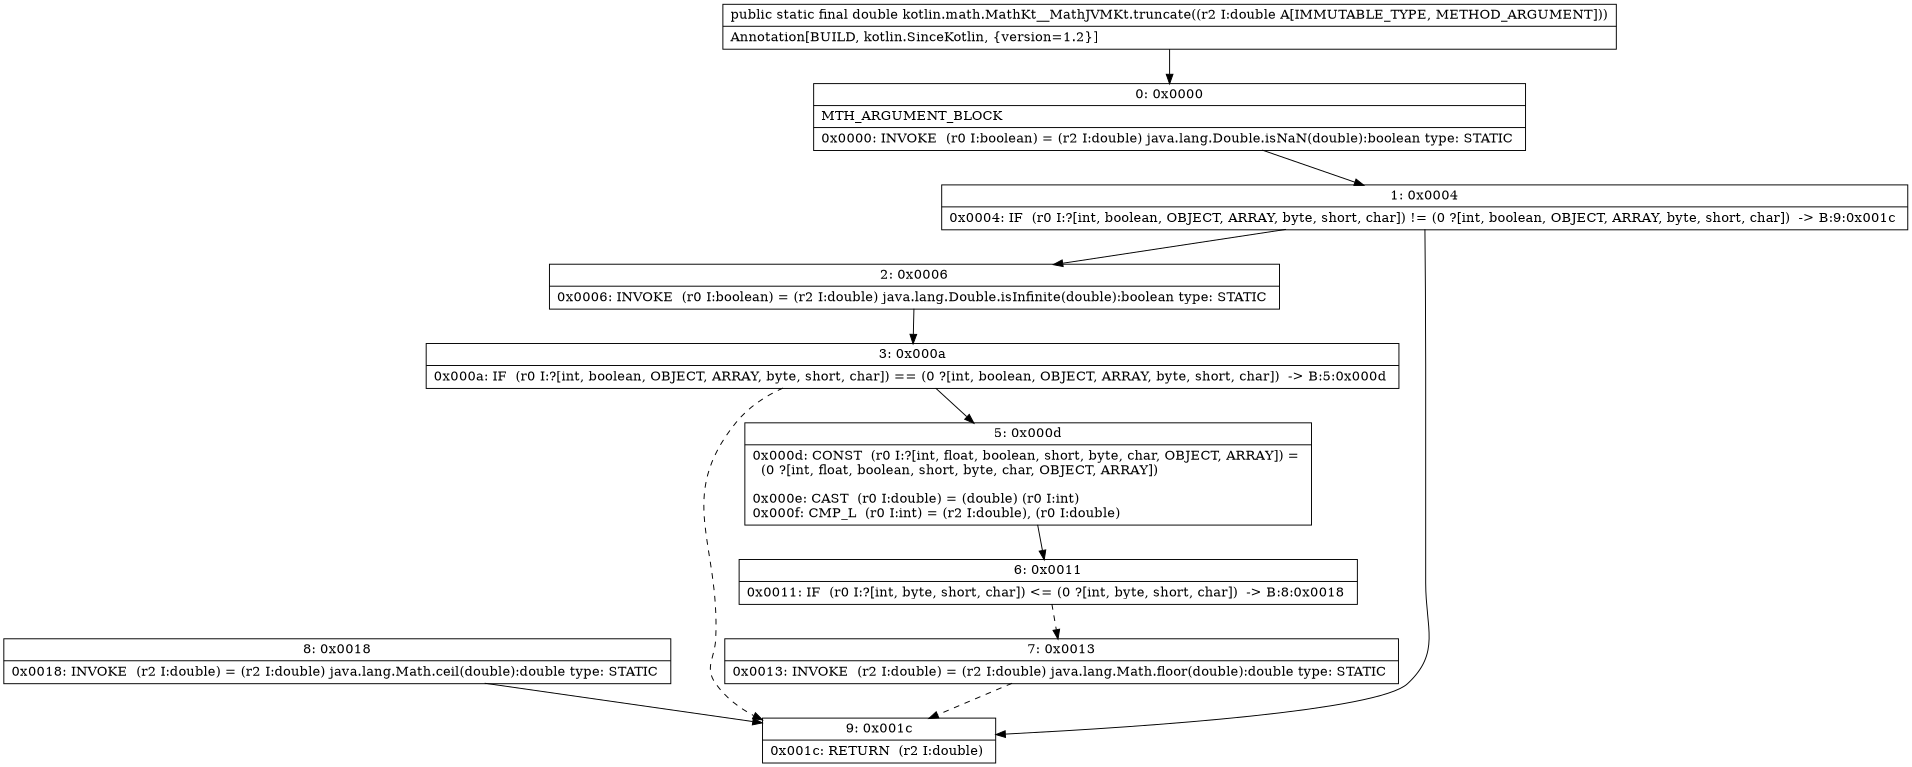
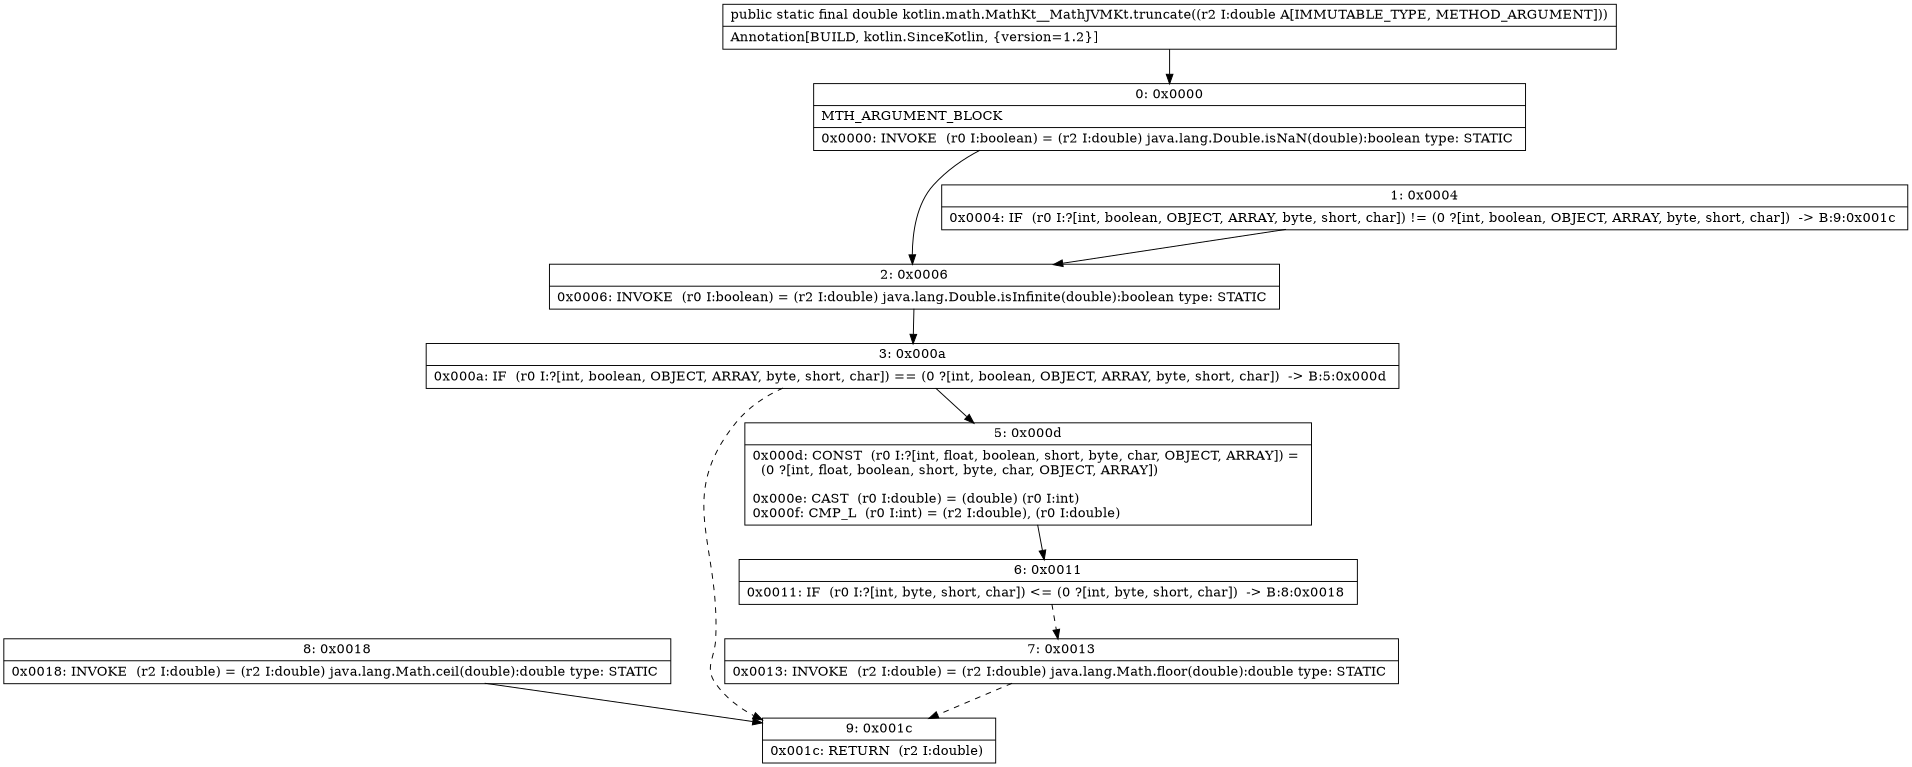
(1308, 166) -> (929, 191)
(1424, 662) -> none
